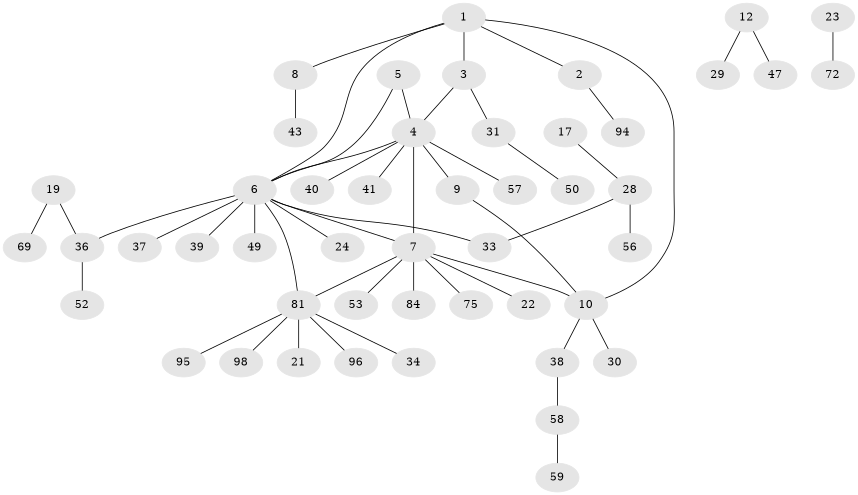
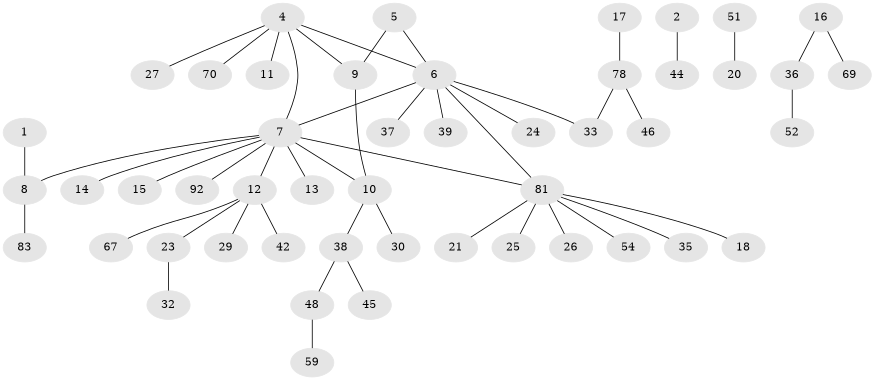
(522, 46) -> none
(464, 75) -> none
(775, 75) -> (111, 248)
(833, 75) -> (169, 305)
(349, 93) -> none
(406, 104) -> (375, 46)
(670, 113) -> none
(295, 133) -> (25, 248)
(494, 133) -> (735, 18)
(623, 133) -> (677, 75)
none -> (149, 152)
none -> (268, 161)
(54, 190) -> (821, 18)
(312, 190) -> (210, 75)
(370, 190) -> (268, 75)
(515, 190) -> (153, 75)
(573, 190) -> (735, 75)
(630, 190) -> (620, 75)
(166, 215) -> none
none -> (212, 219)
(255, 248) -> none
none -> (284, 248)
none -> (514, 248)
(630, 248) -> (648, 133)
(356, 305) -> (312, 190)
none -> (370, 305)
(414, 305) -> (82, 190)
(471, 305) -> (140, 190)
(529, 305) -> (197, 190)
(184, 363) -> (686, 248)
(241, 363) -> (744, 248)
(356, 363) -> (571, 248)
(414, 363) -> (629, 248)
(557, 420) -> (312, 305)
